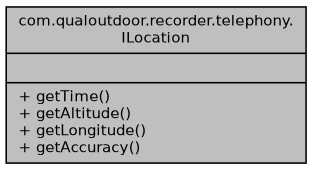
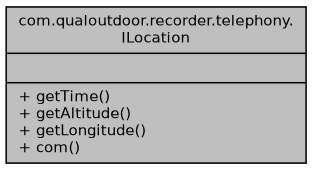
(80, 148) -> (49, 148)
